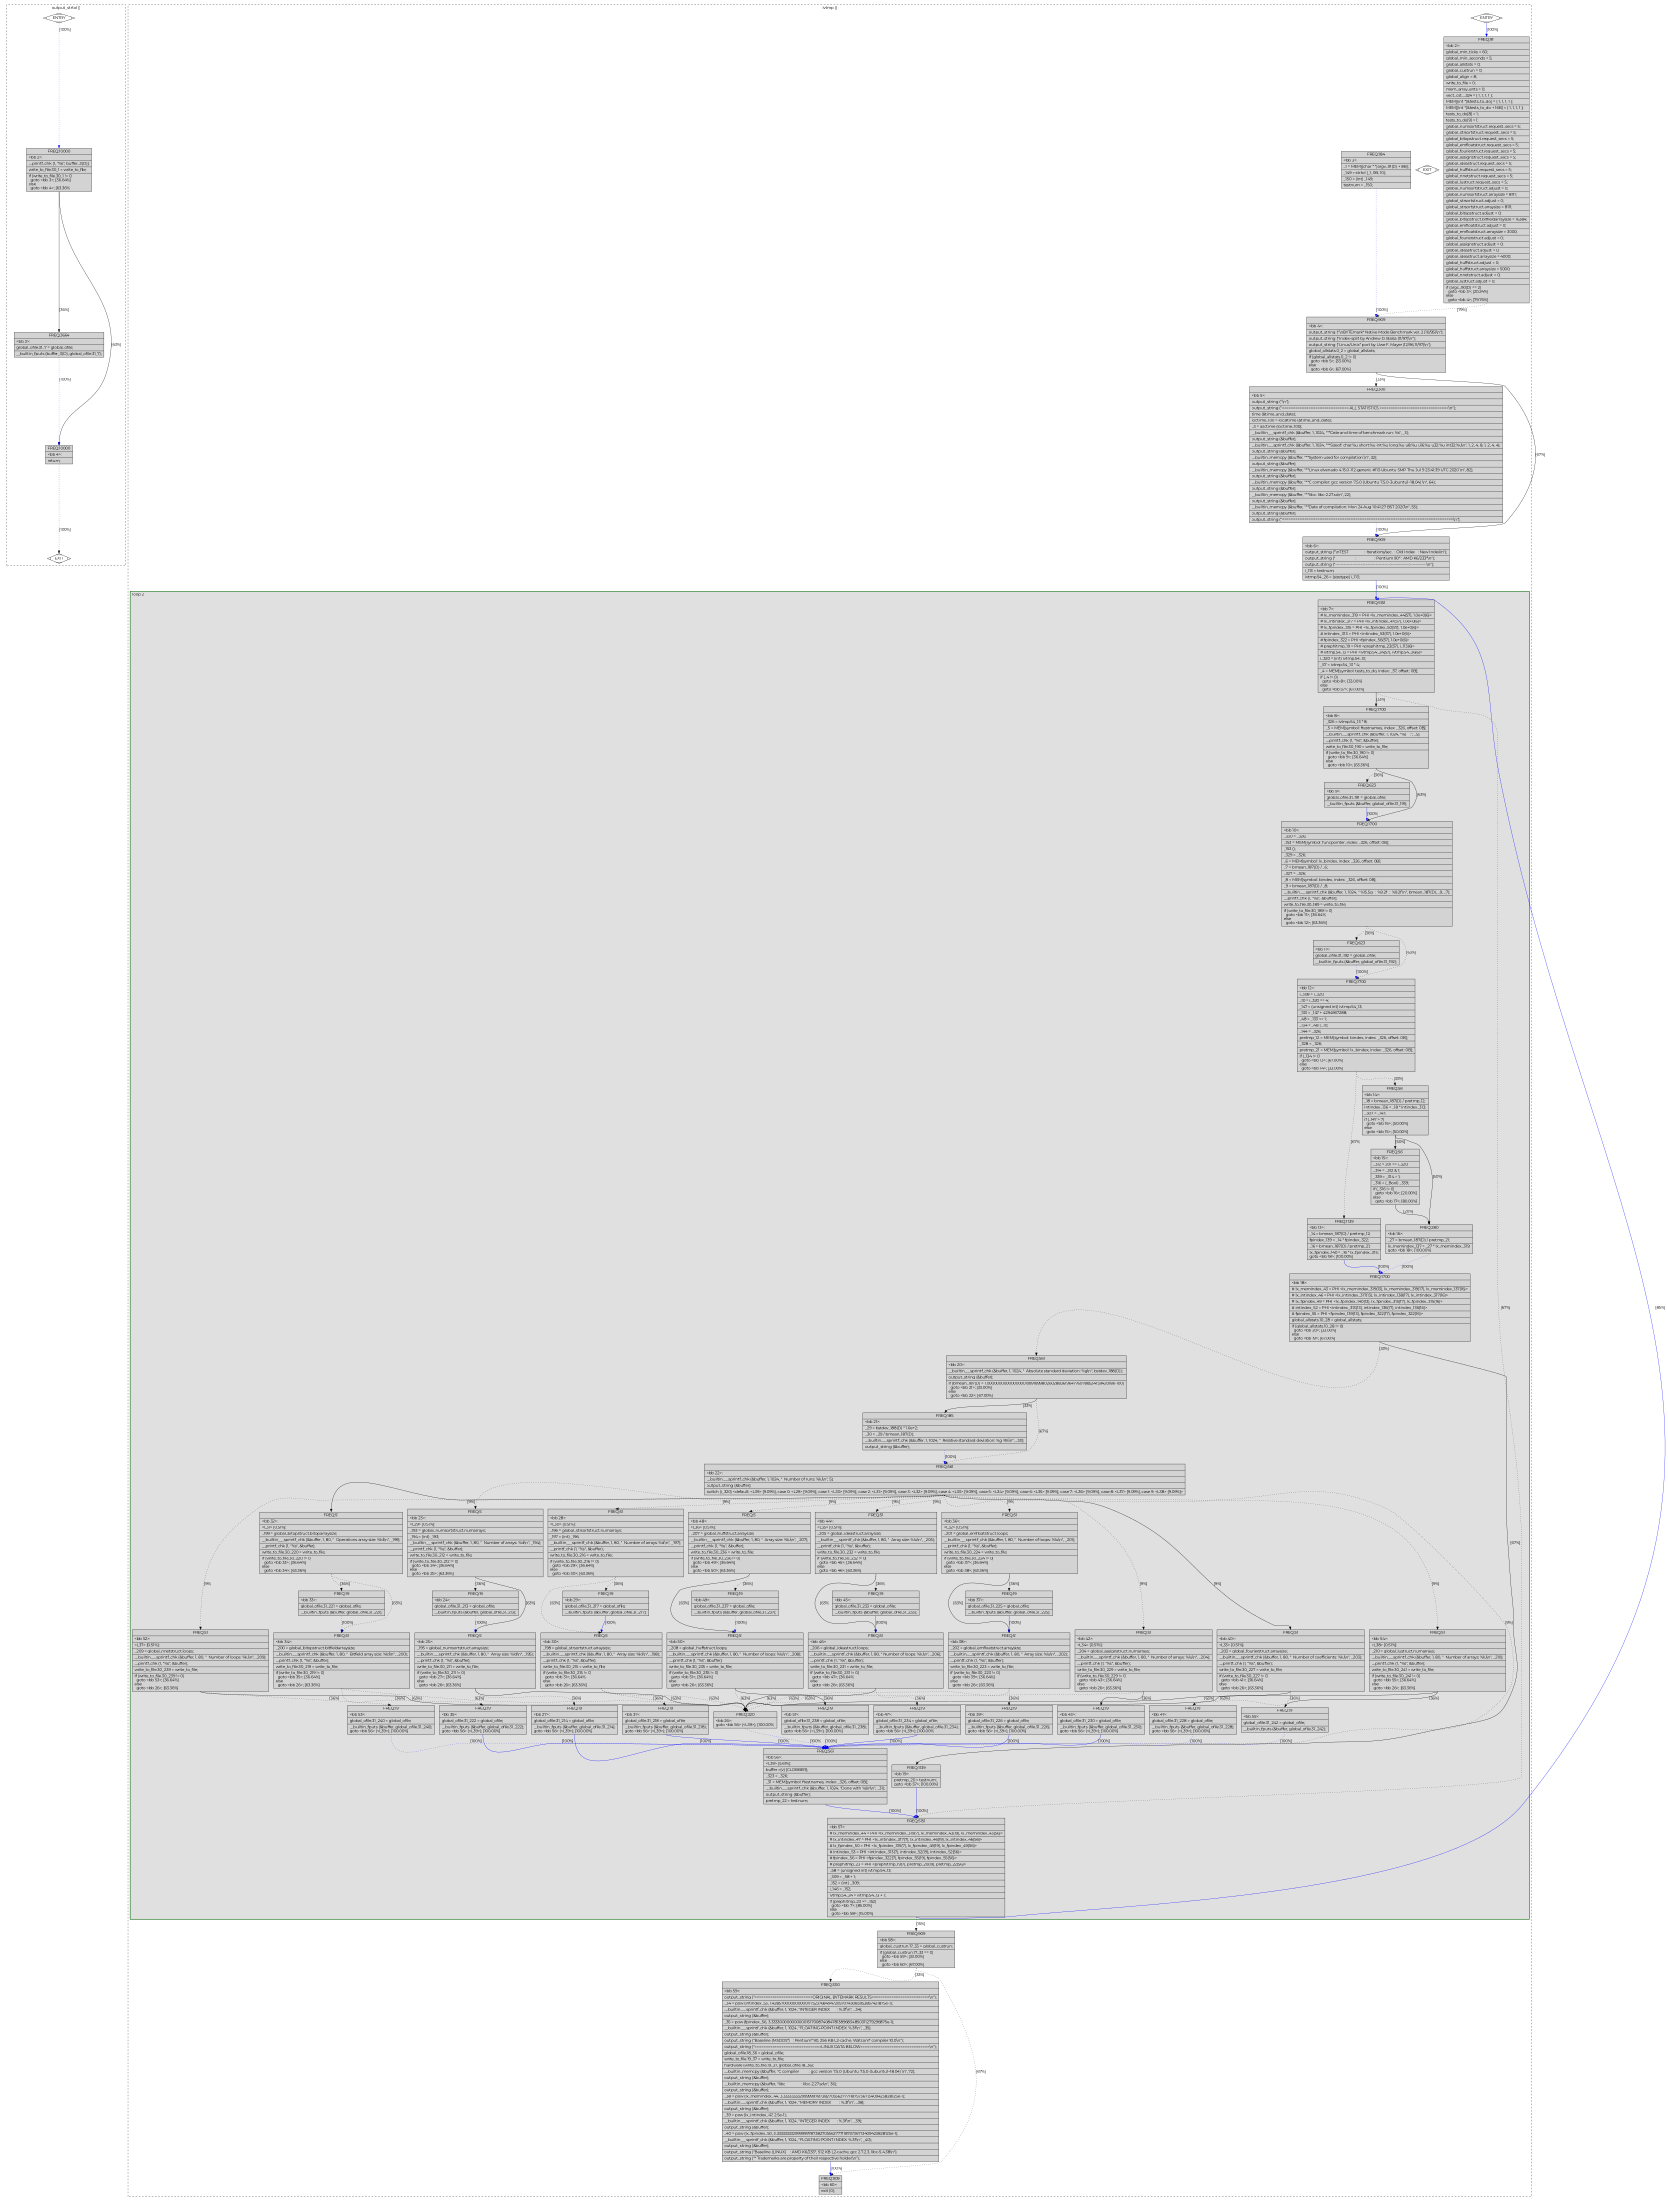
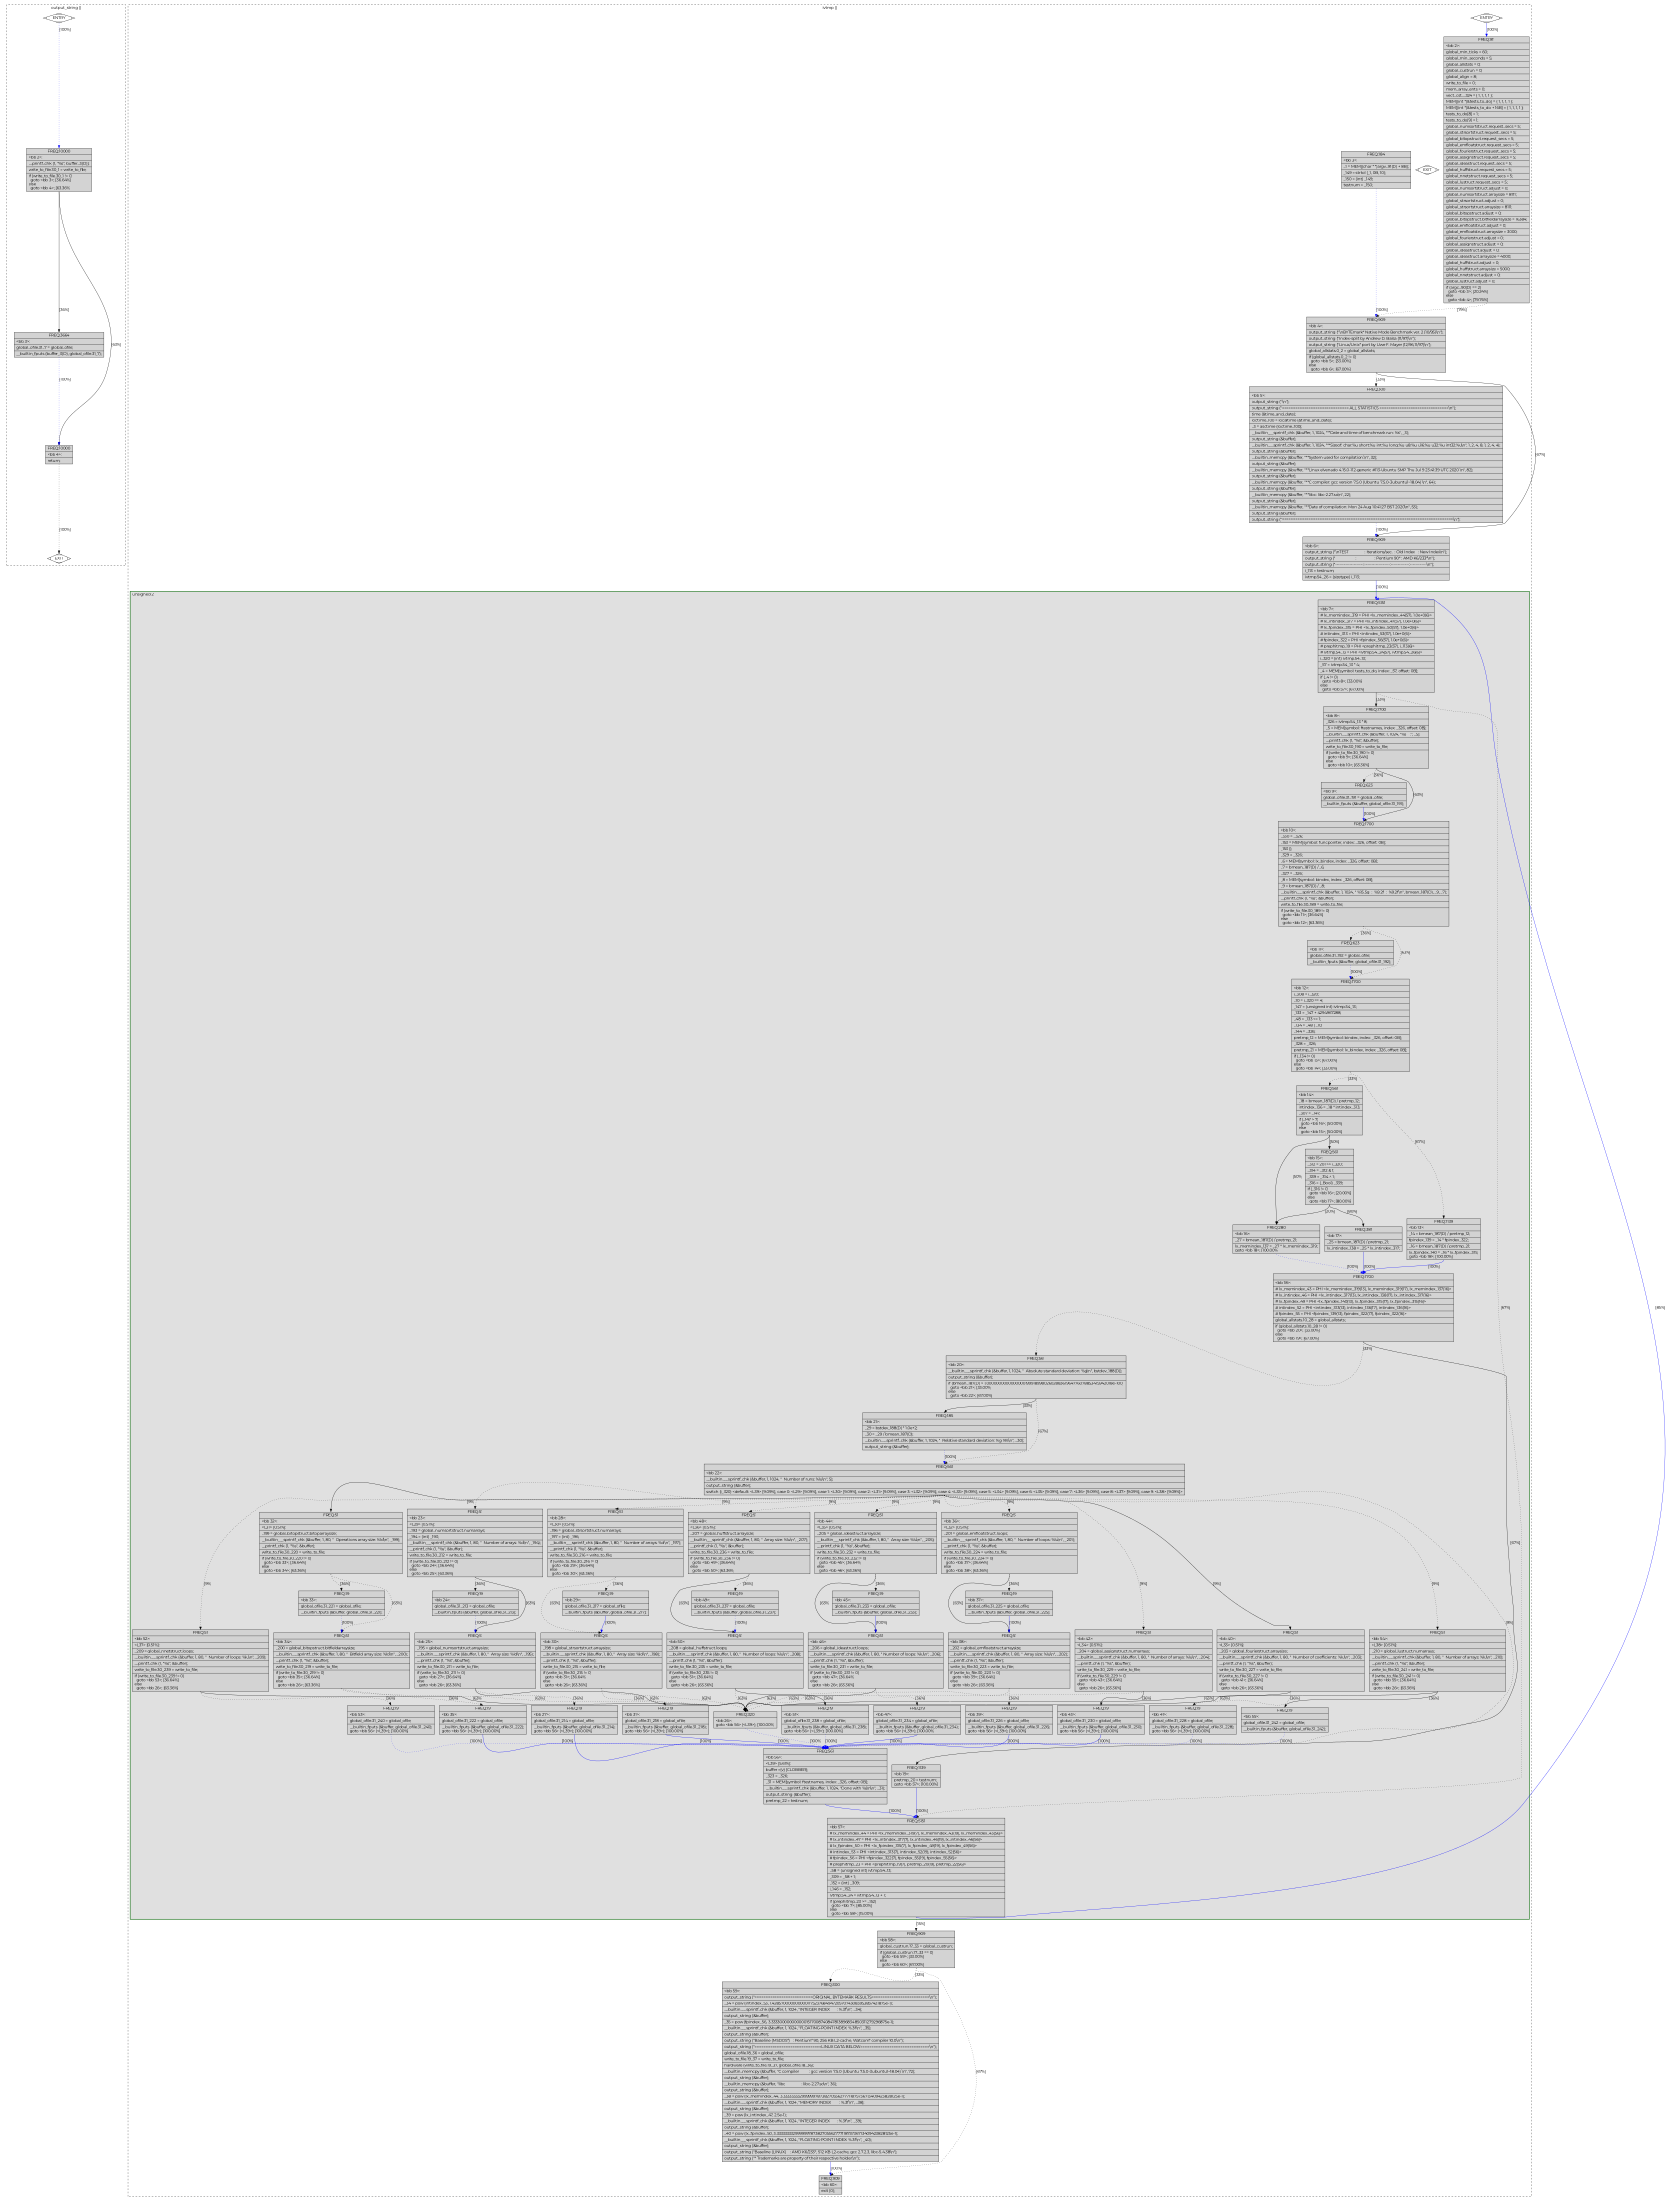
(66, 8) -> (66, 8)
(138, 595) -> (143, 595)
none -> (1363, 1239)
